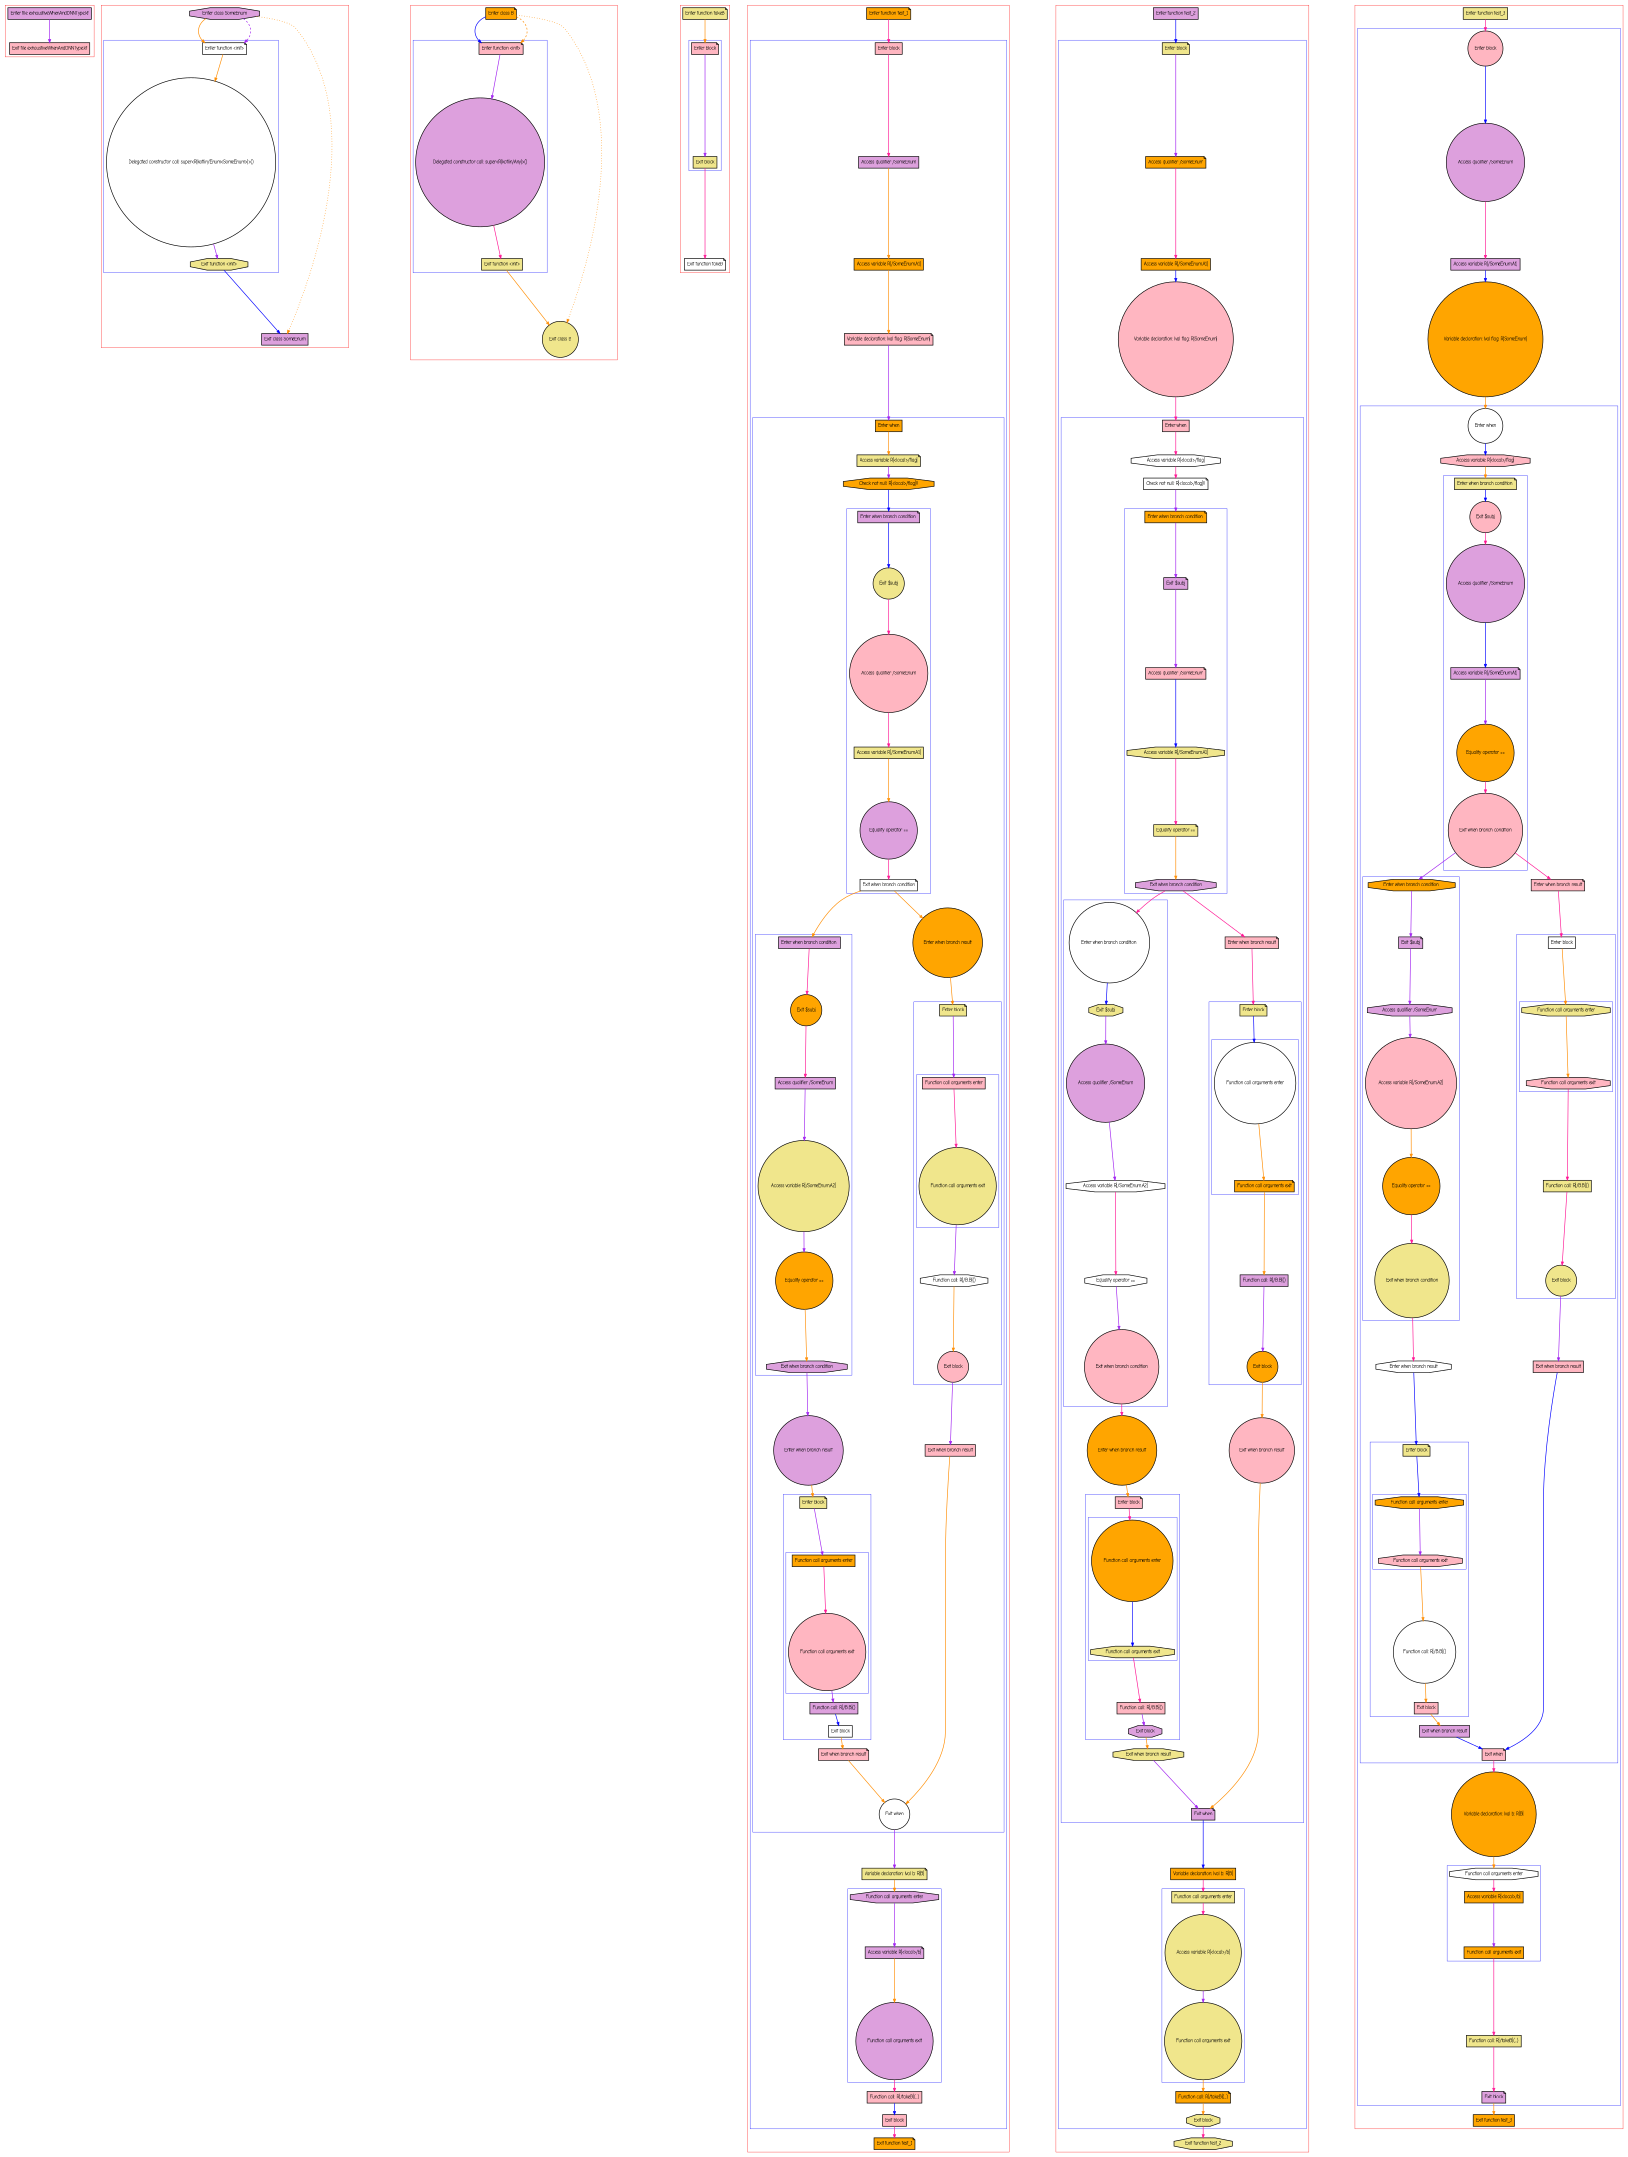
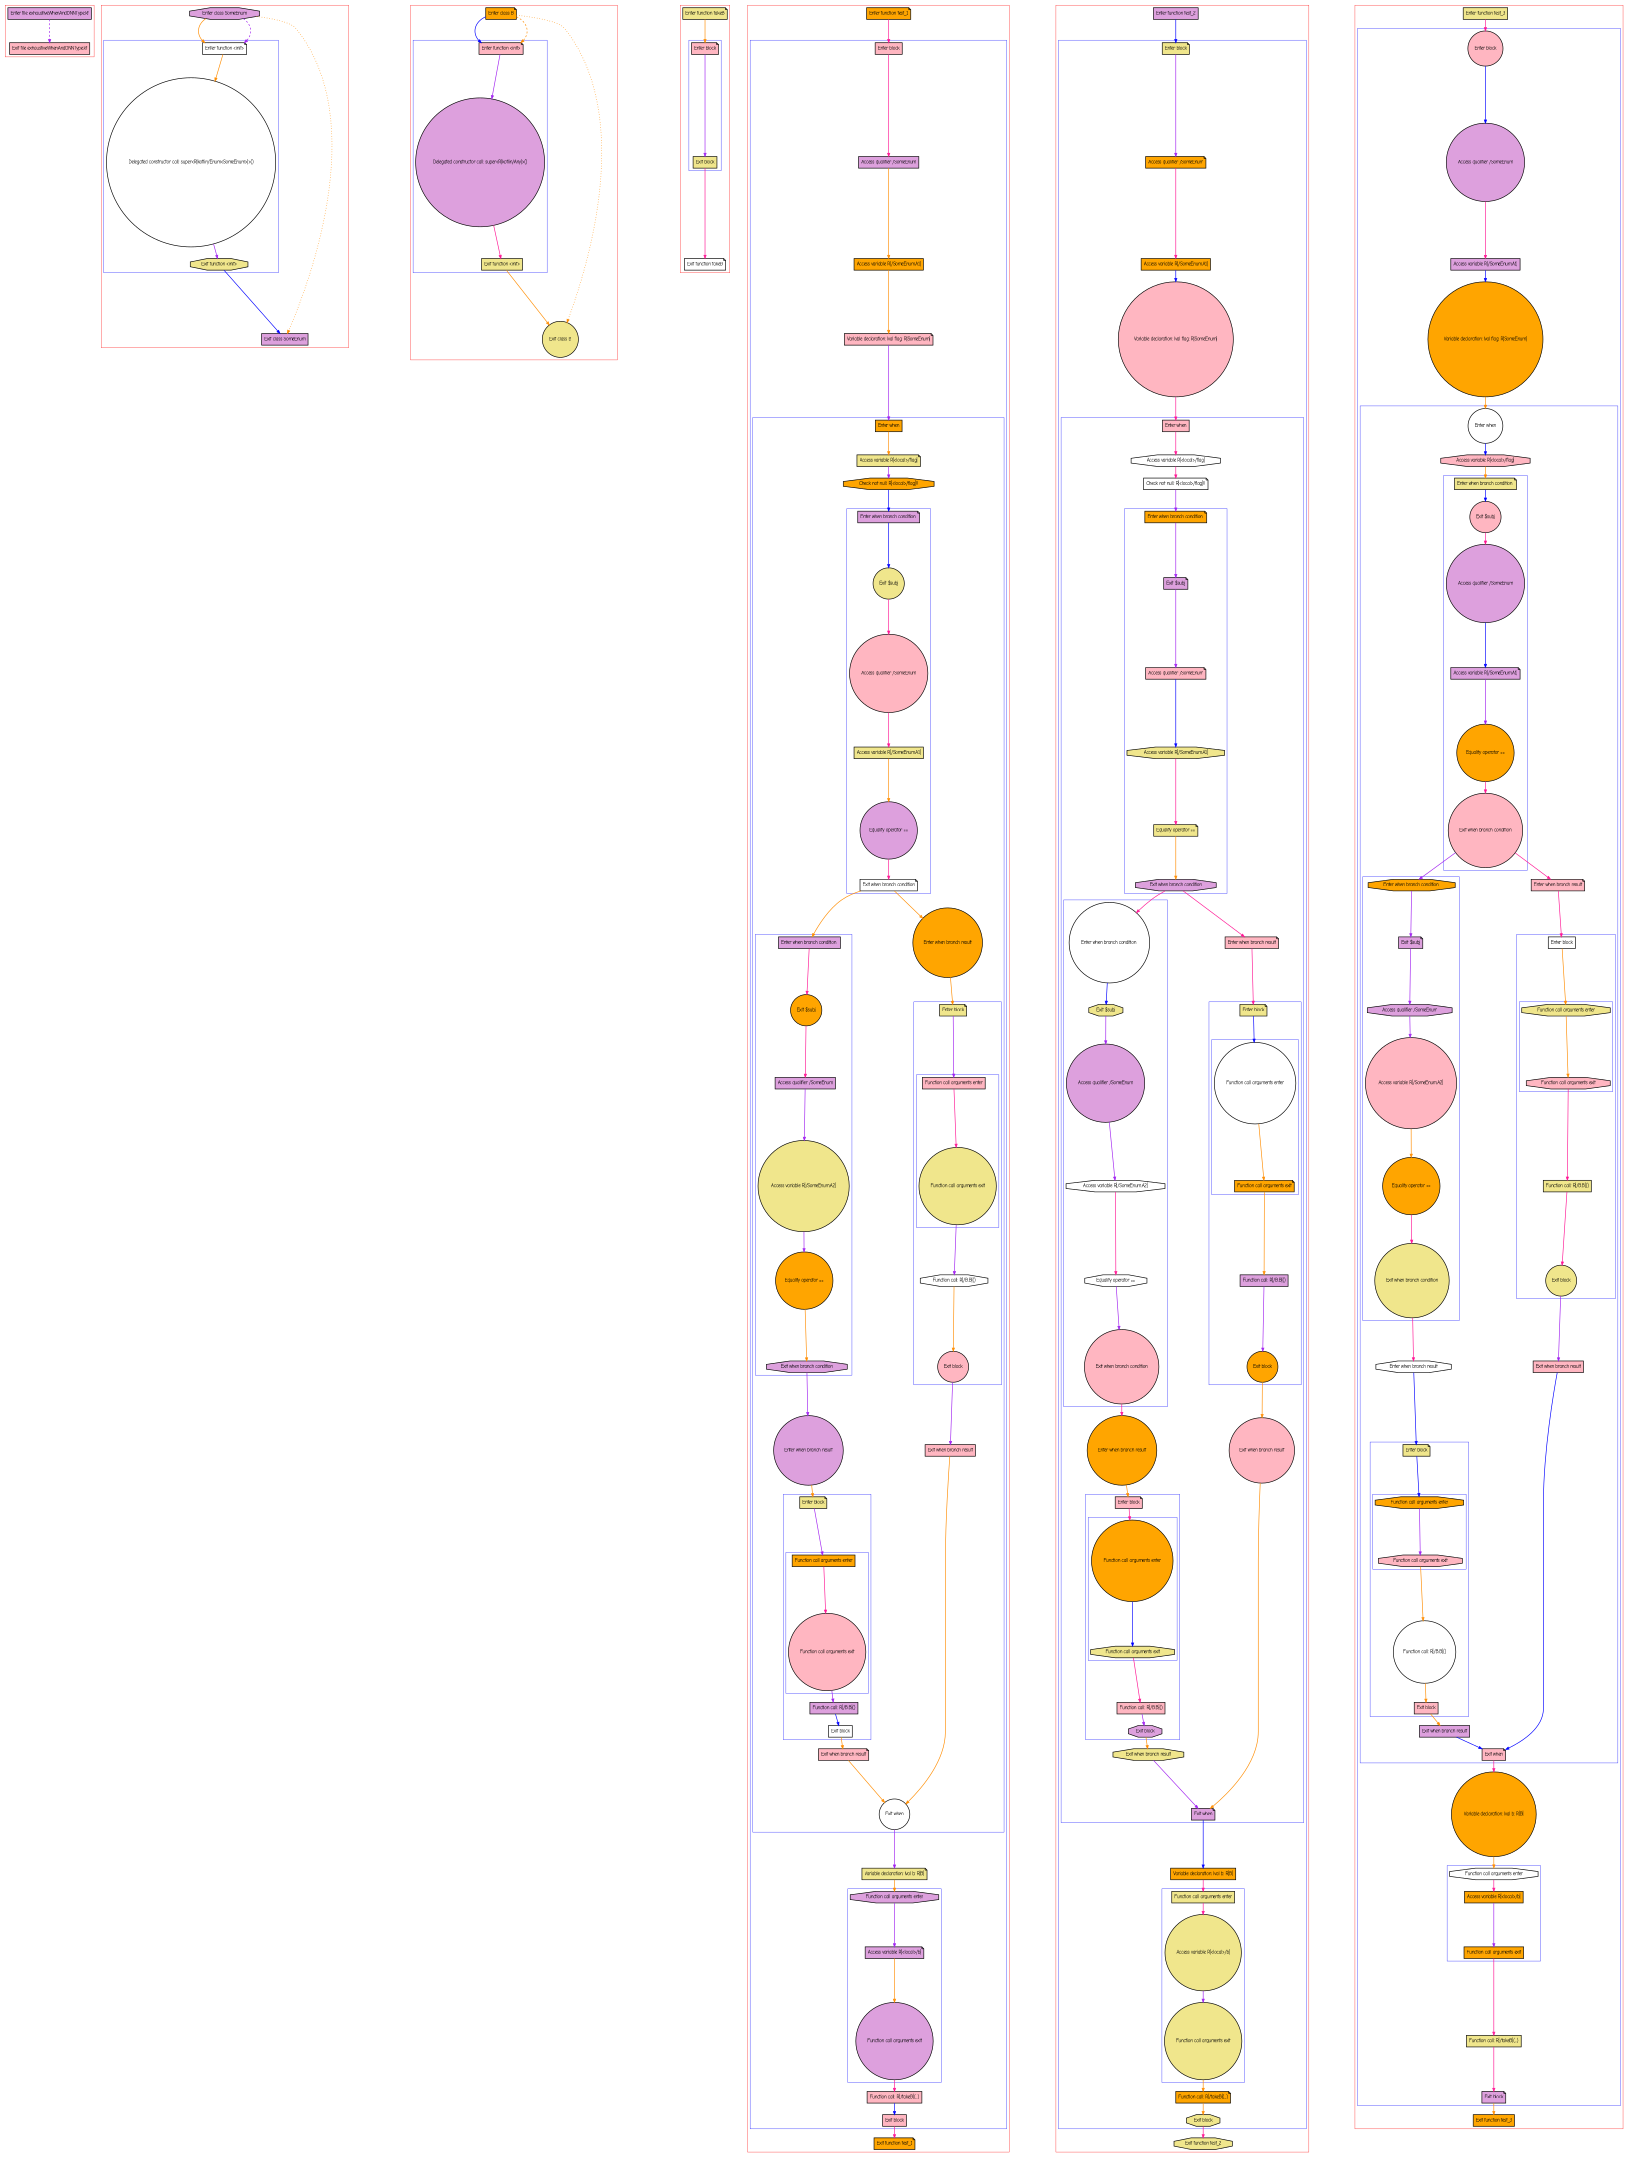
(50, 29) -> (50, 29)
